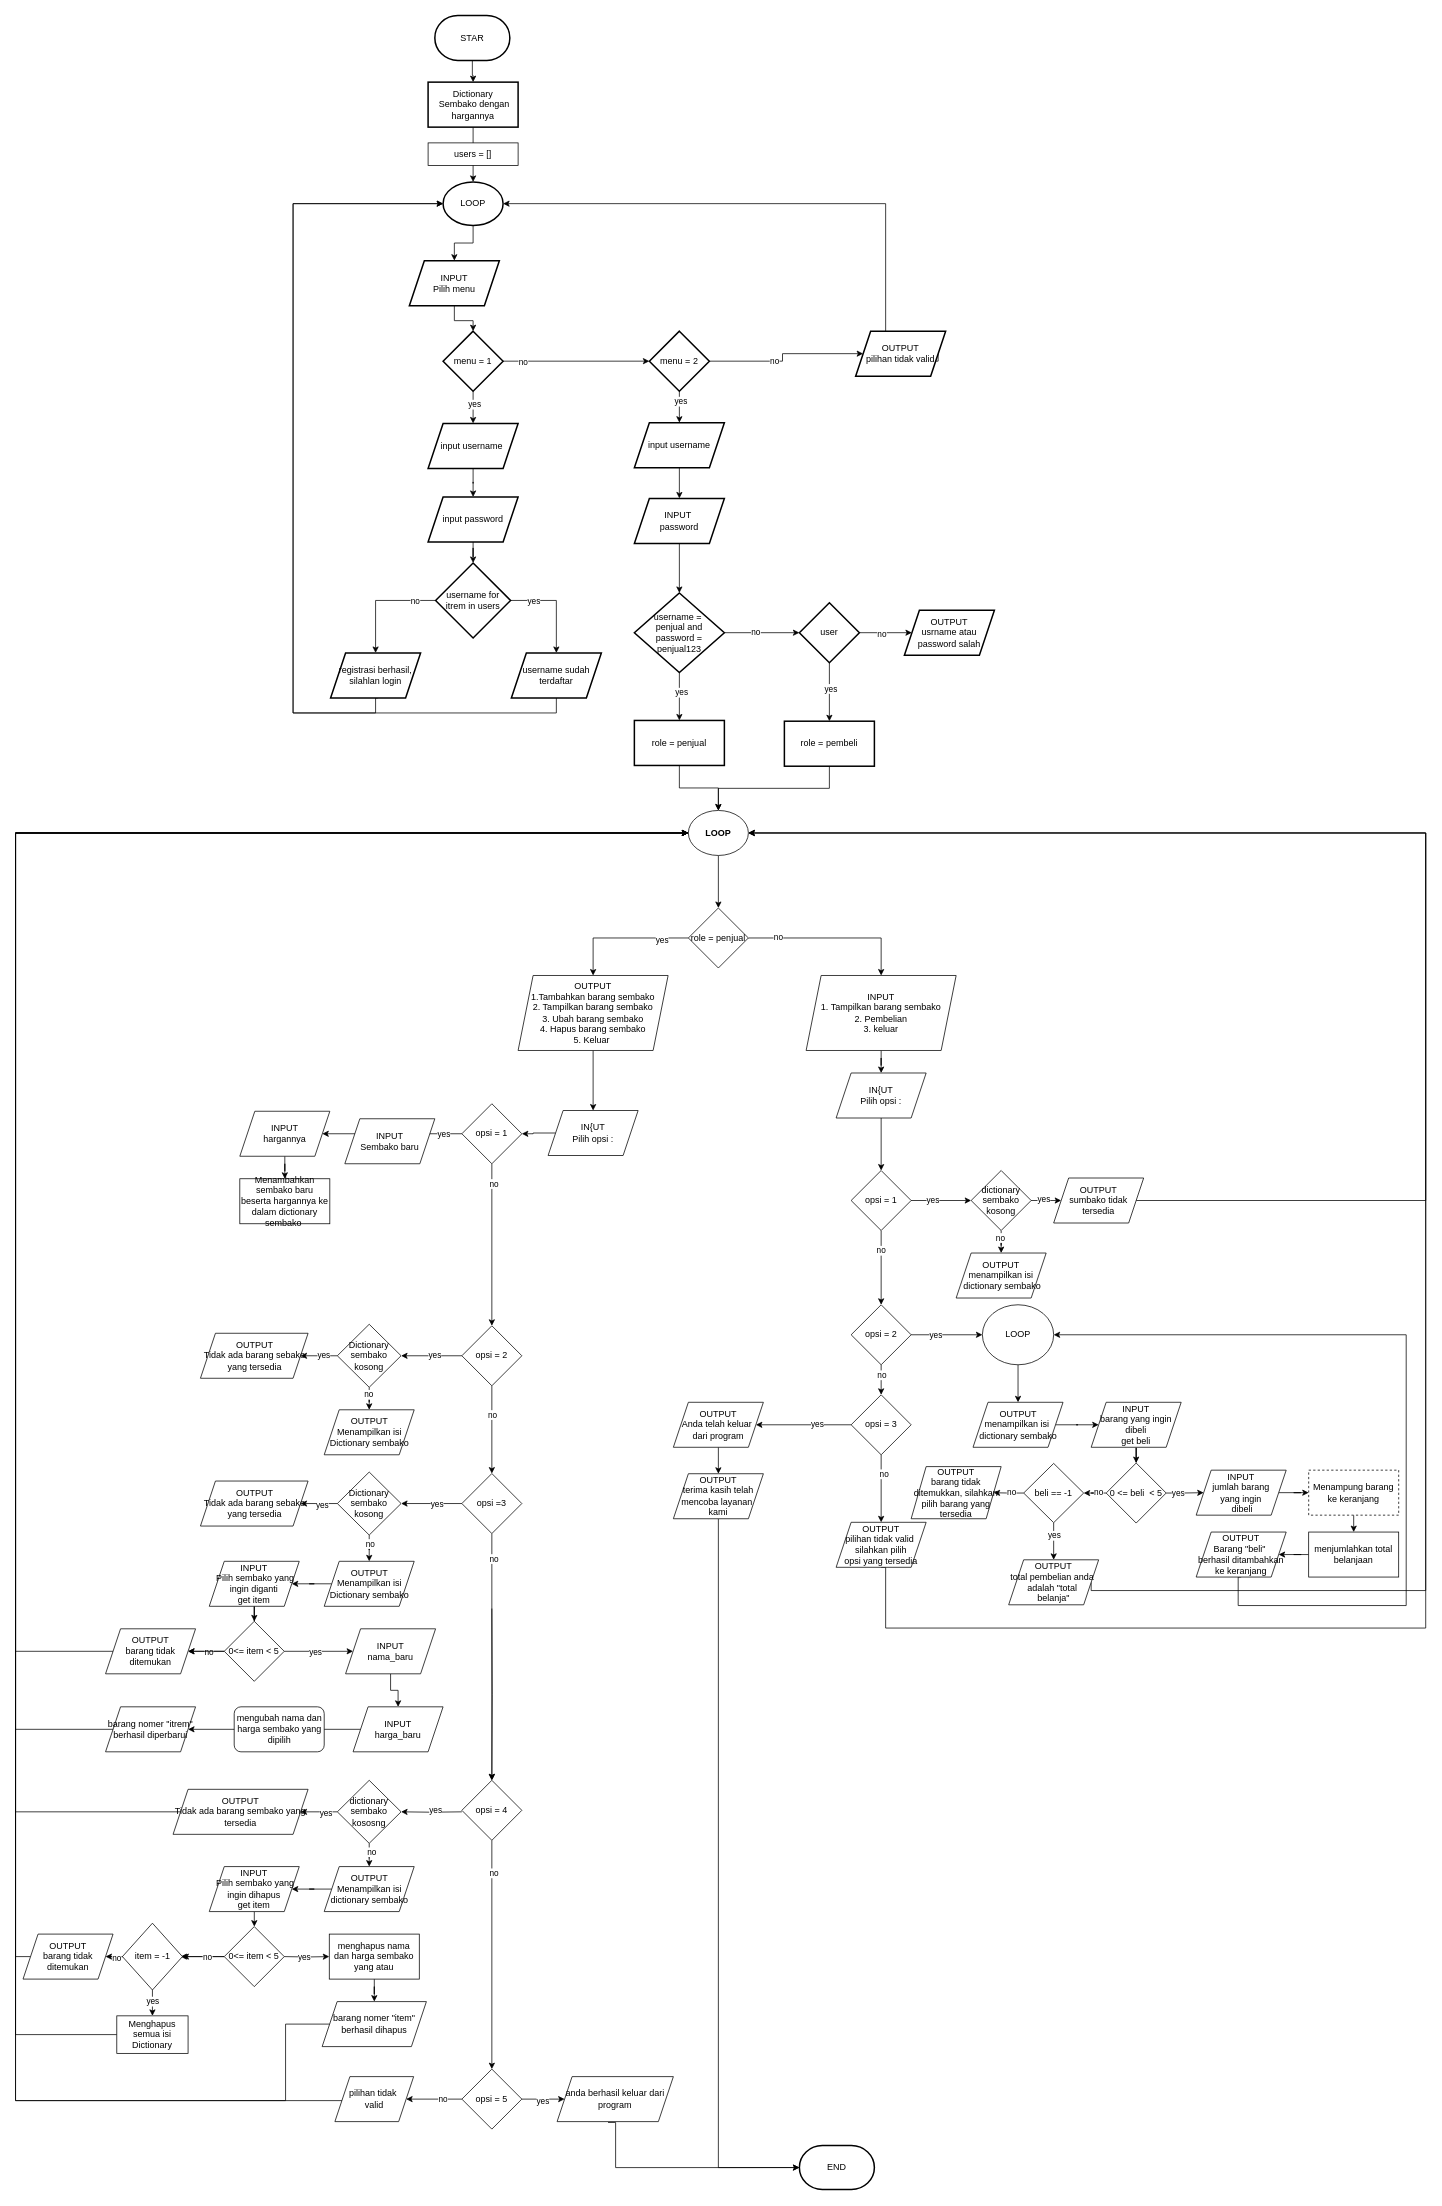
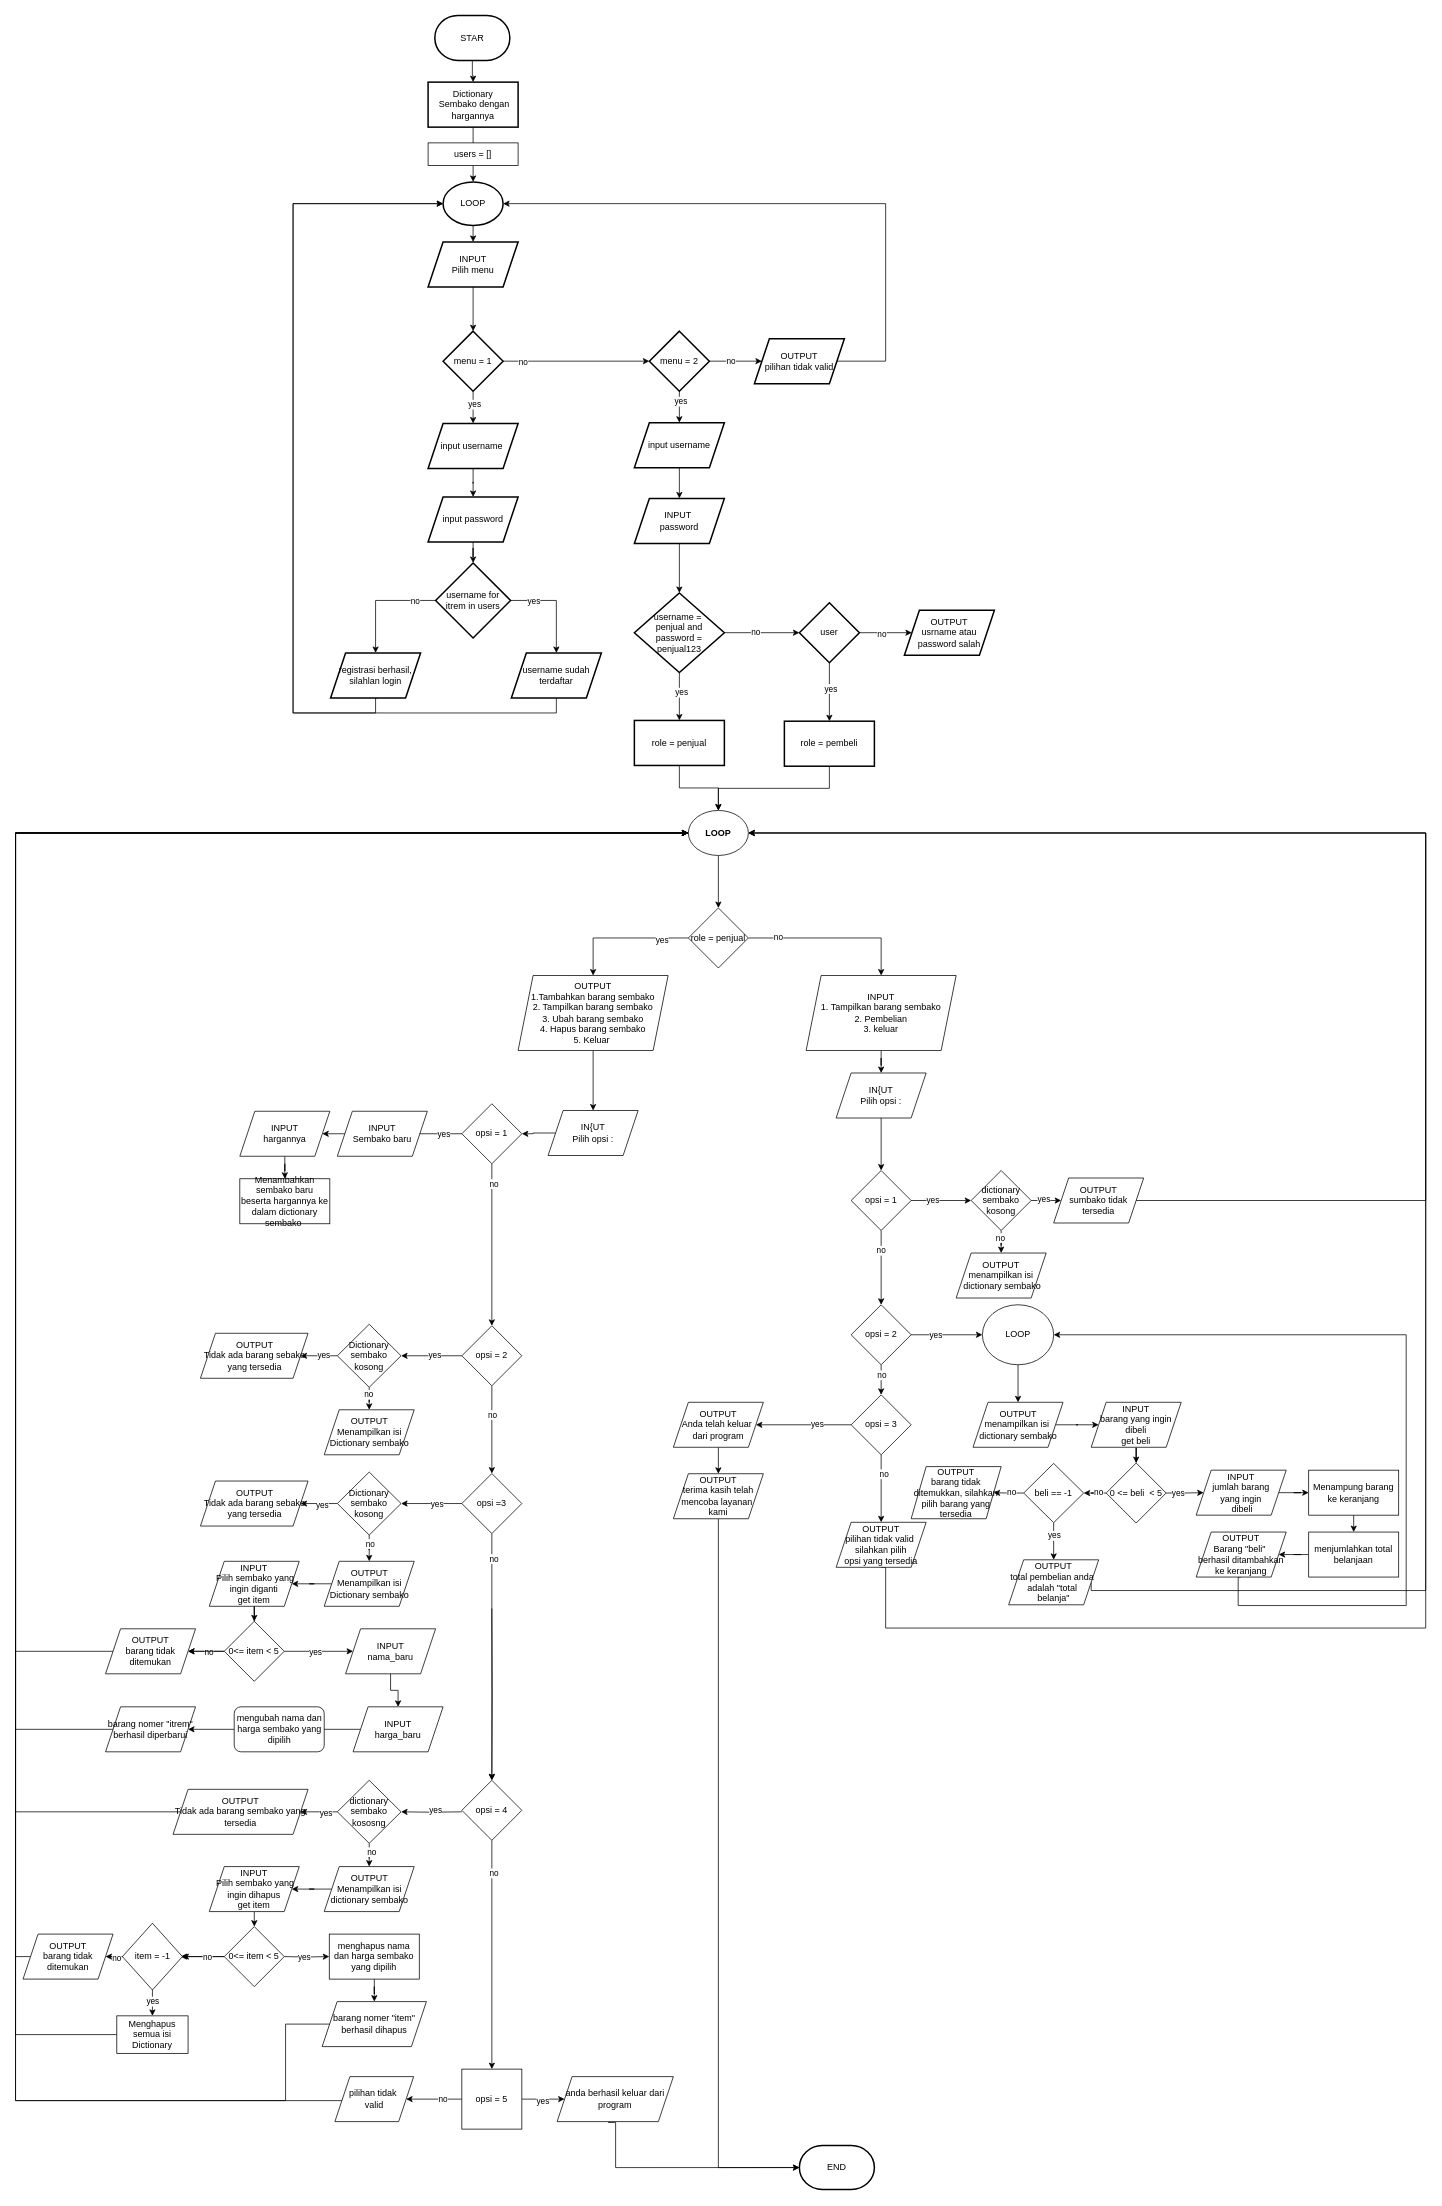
(454, 283) -> (473, 264)
(900, 354) -> (799, 361)
(390, 1141) -> (382, 1134)
(1353, 1493) -> (1353, 1493)
(374, 1956) -> (374, 1956)
(492, 2099) -> (492, 2099)
